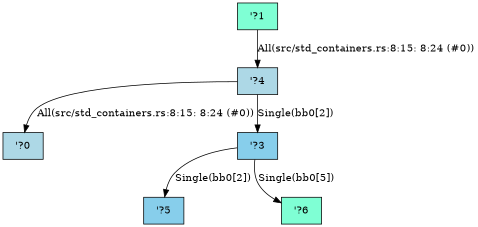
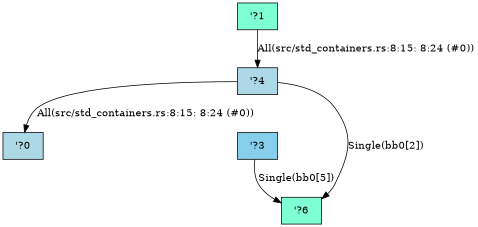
(258, 110) -> (342, 121)
(164, 211) -> none
